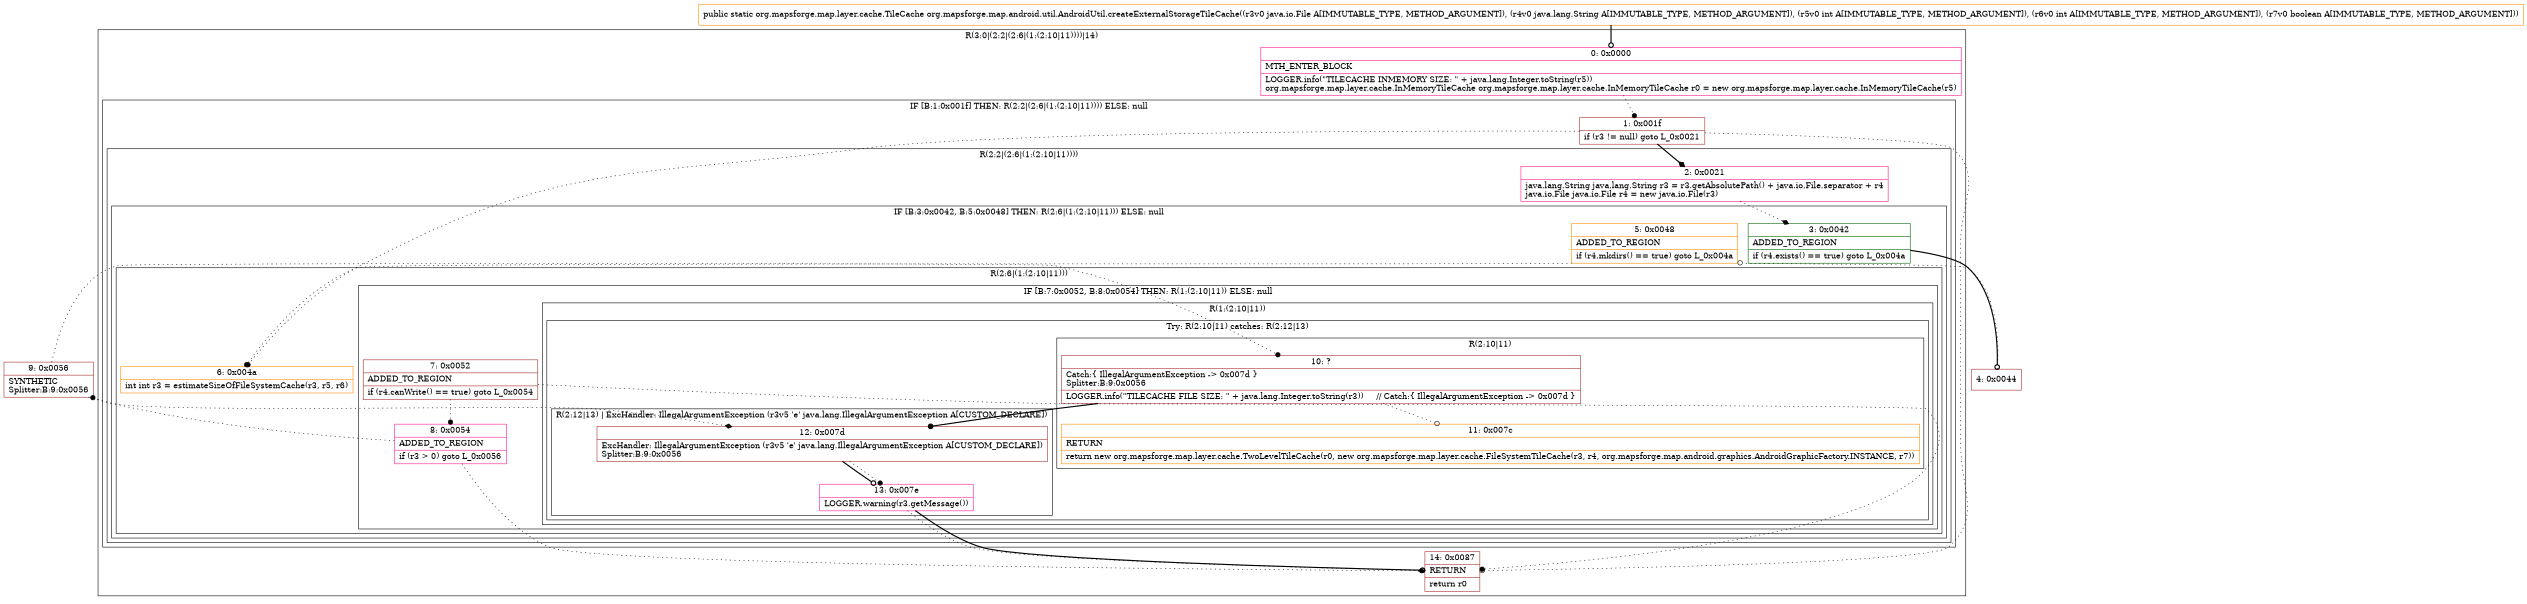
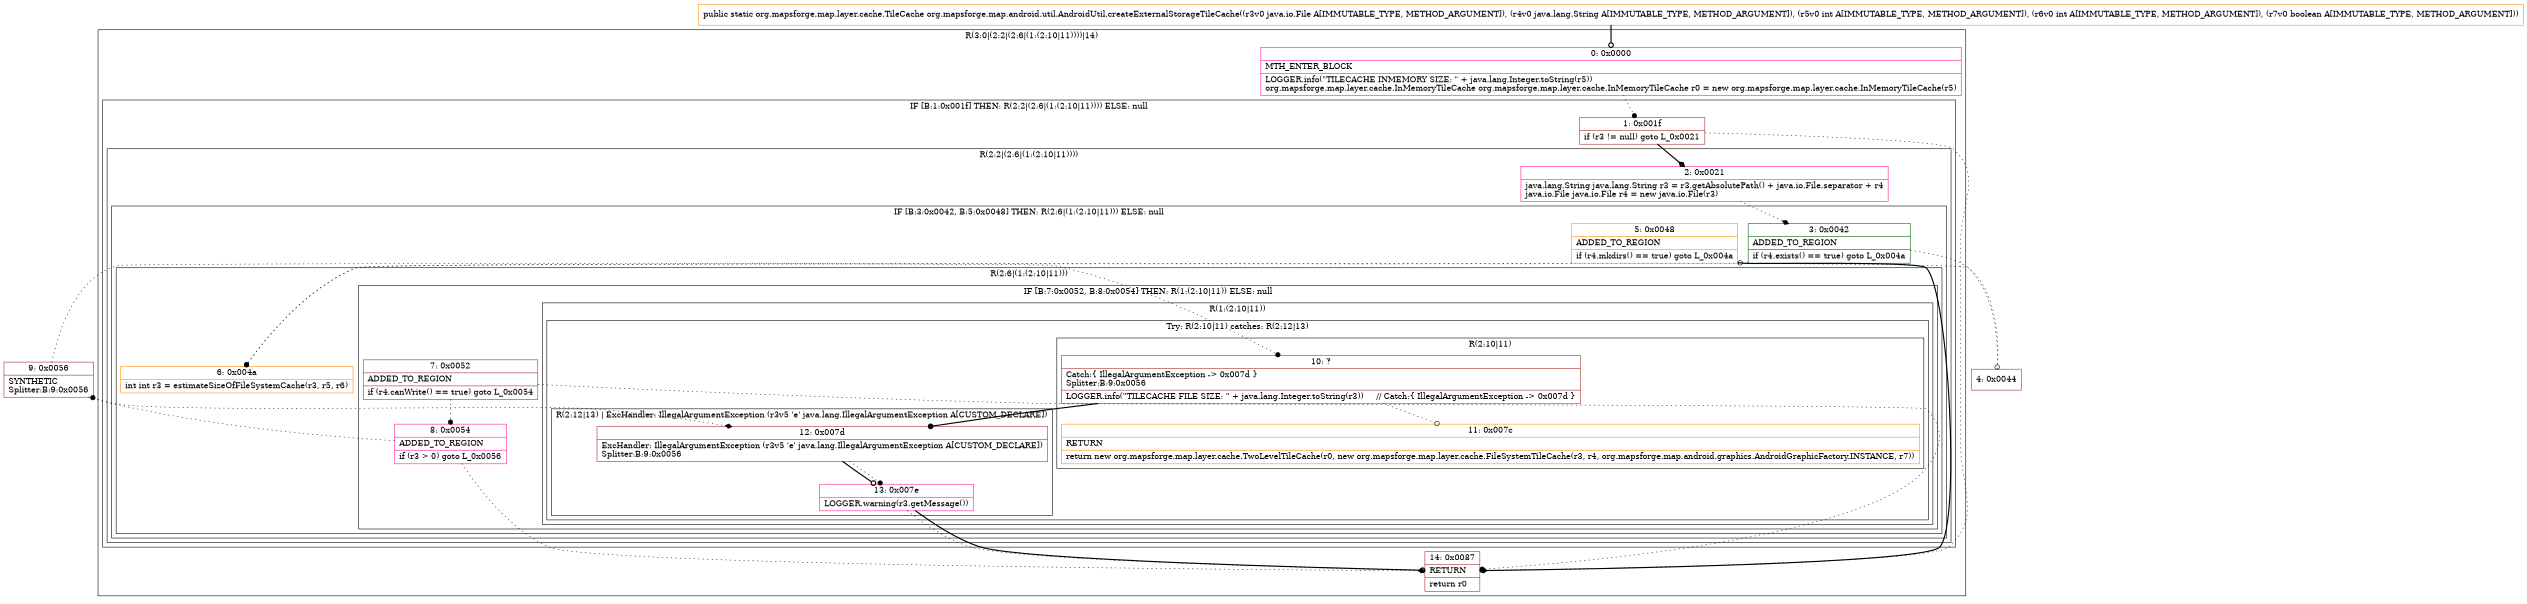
(921, 143) -> (979, 264)
(1981, 285) -> (1981, 285)
none -> (1943, 539)
